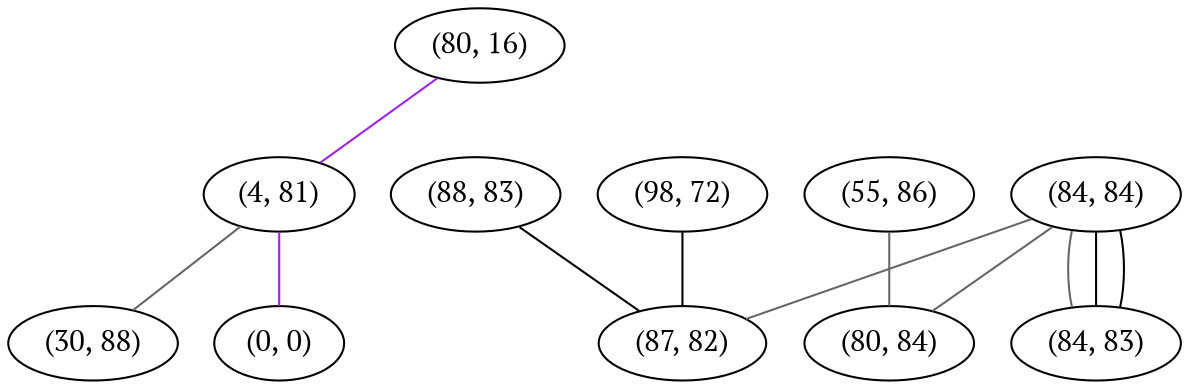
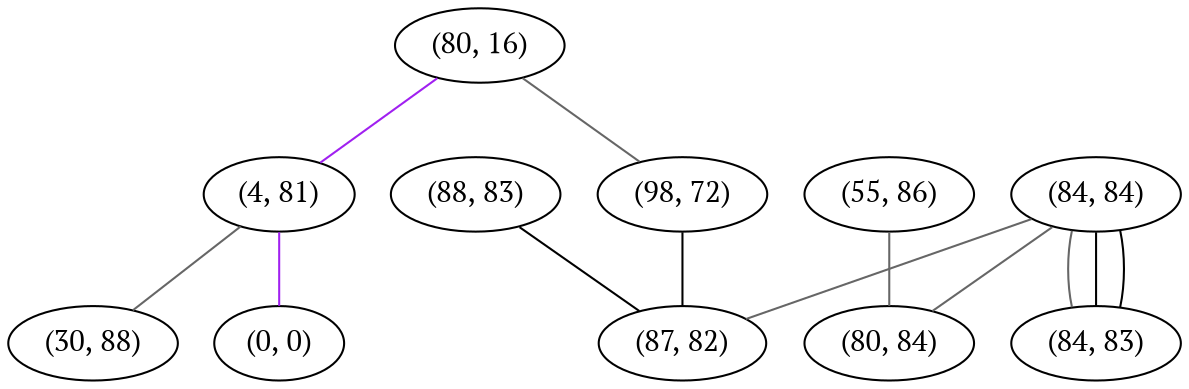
none -> (581, 120)
